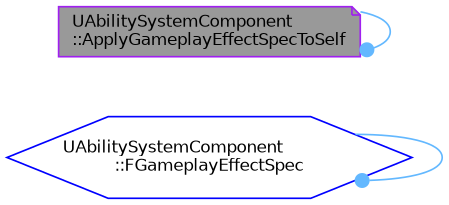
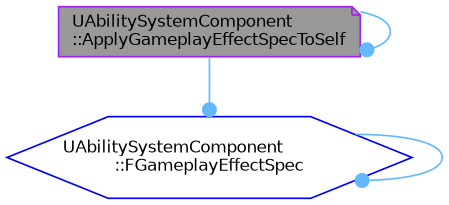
none -> (209, 80)
